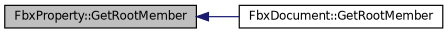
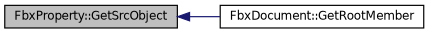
(101, 17) -> (91, 17)
